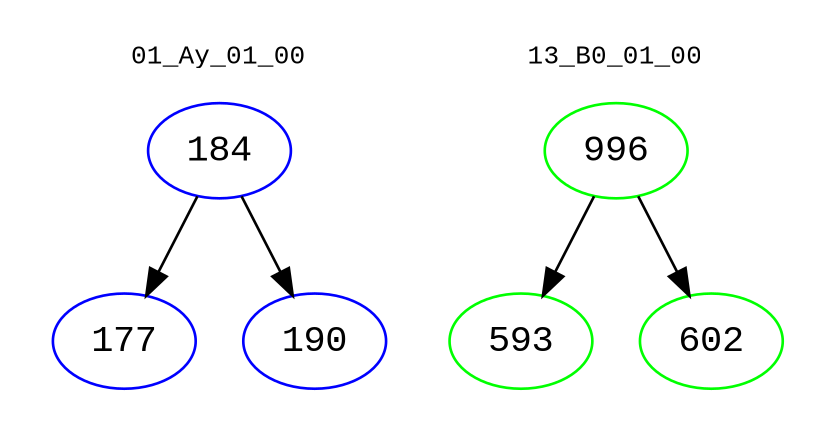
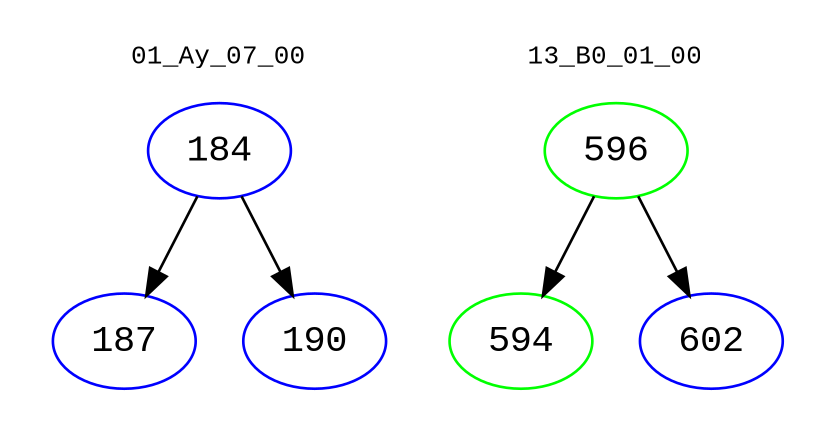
(219, 57) -> (219, 57)
(616, 151) -> (616, 151)
(124, 341) -> (124, 341)
(521, 341) -> (521, 341)
(711, 341) -> (711, 341)
